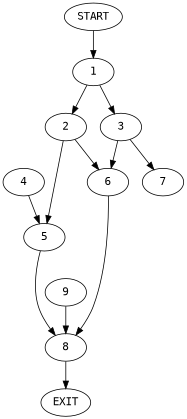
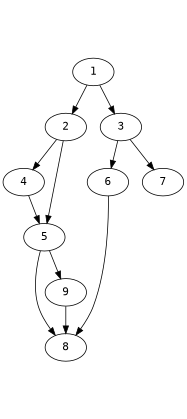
(93, 17) -> none
(84, 152) -> (47, 152)
none -> (54, 261)
(66, 403) -> none
